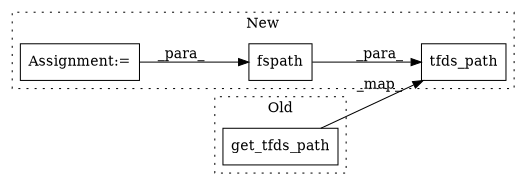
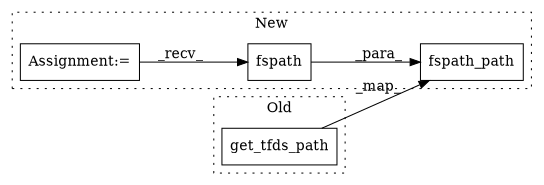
(181, 54) -> (181, 54)
(464, 62) -> (472, 62)
